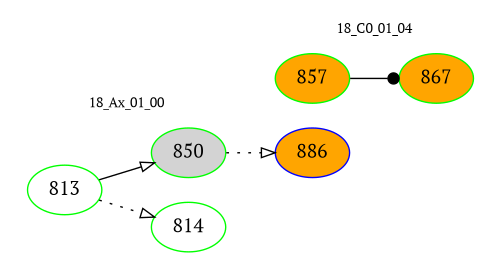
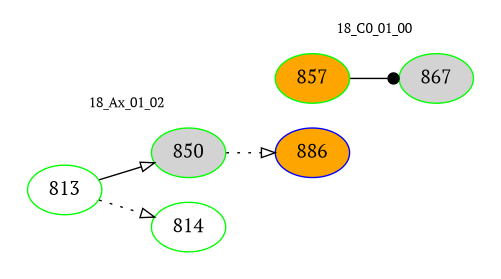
(374, 30) -> (374, 30)
(436, 78) -> (436, 78)
(127, 104) -> (127, 104)
